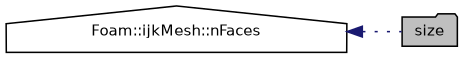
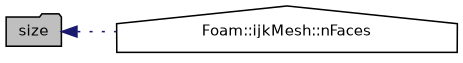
(382, 32) -> (97, 32)
